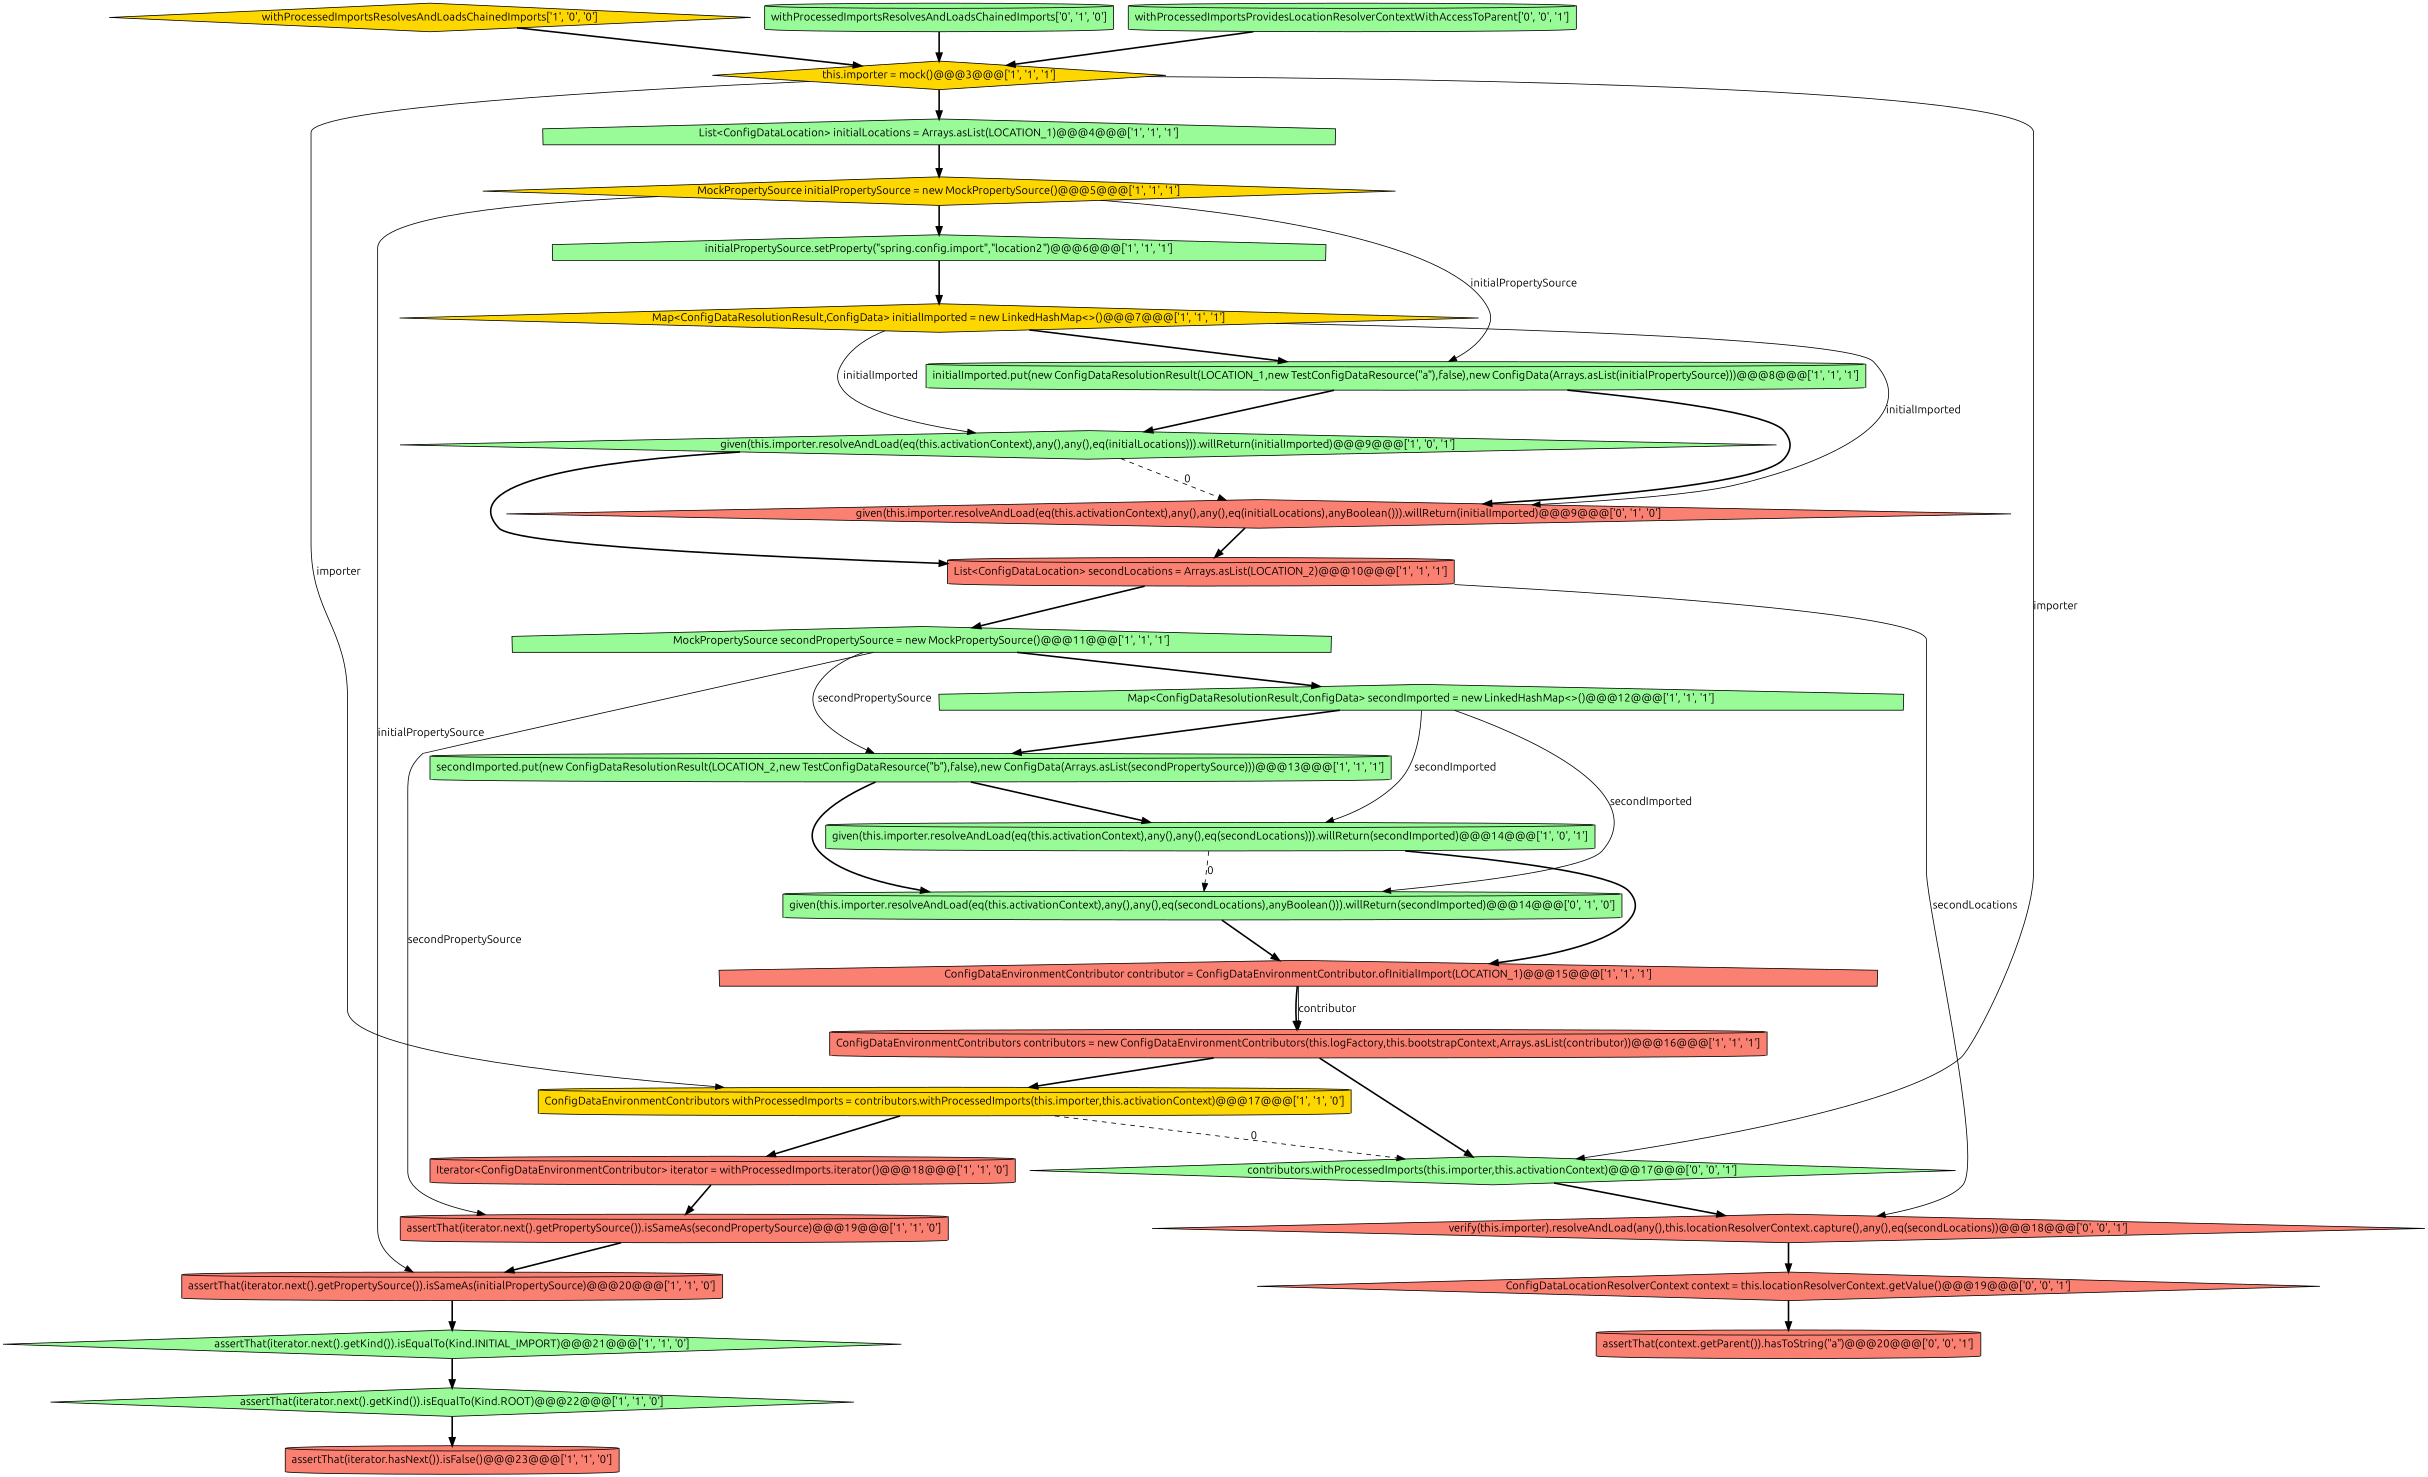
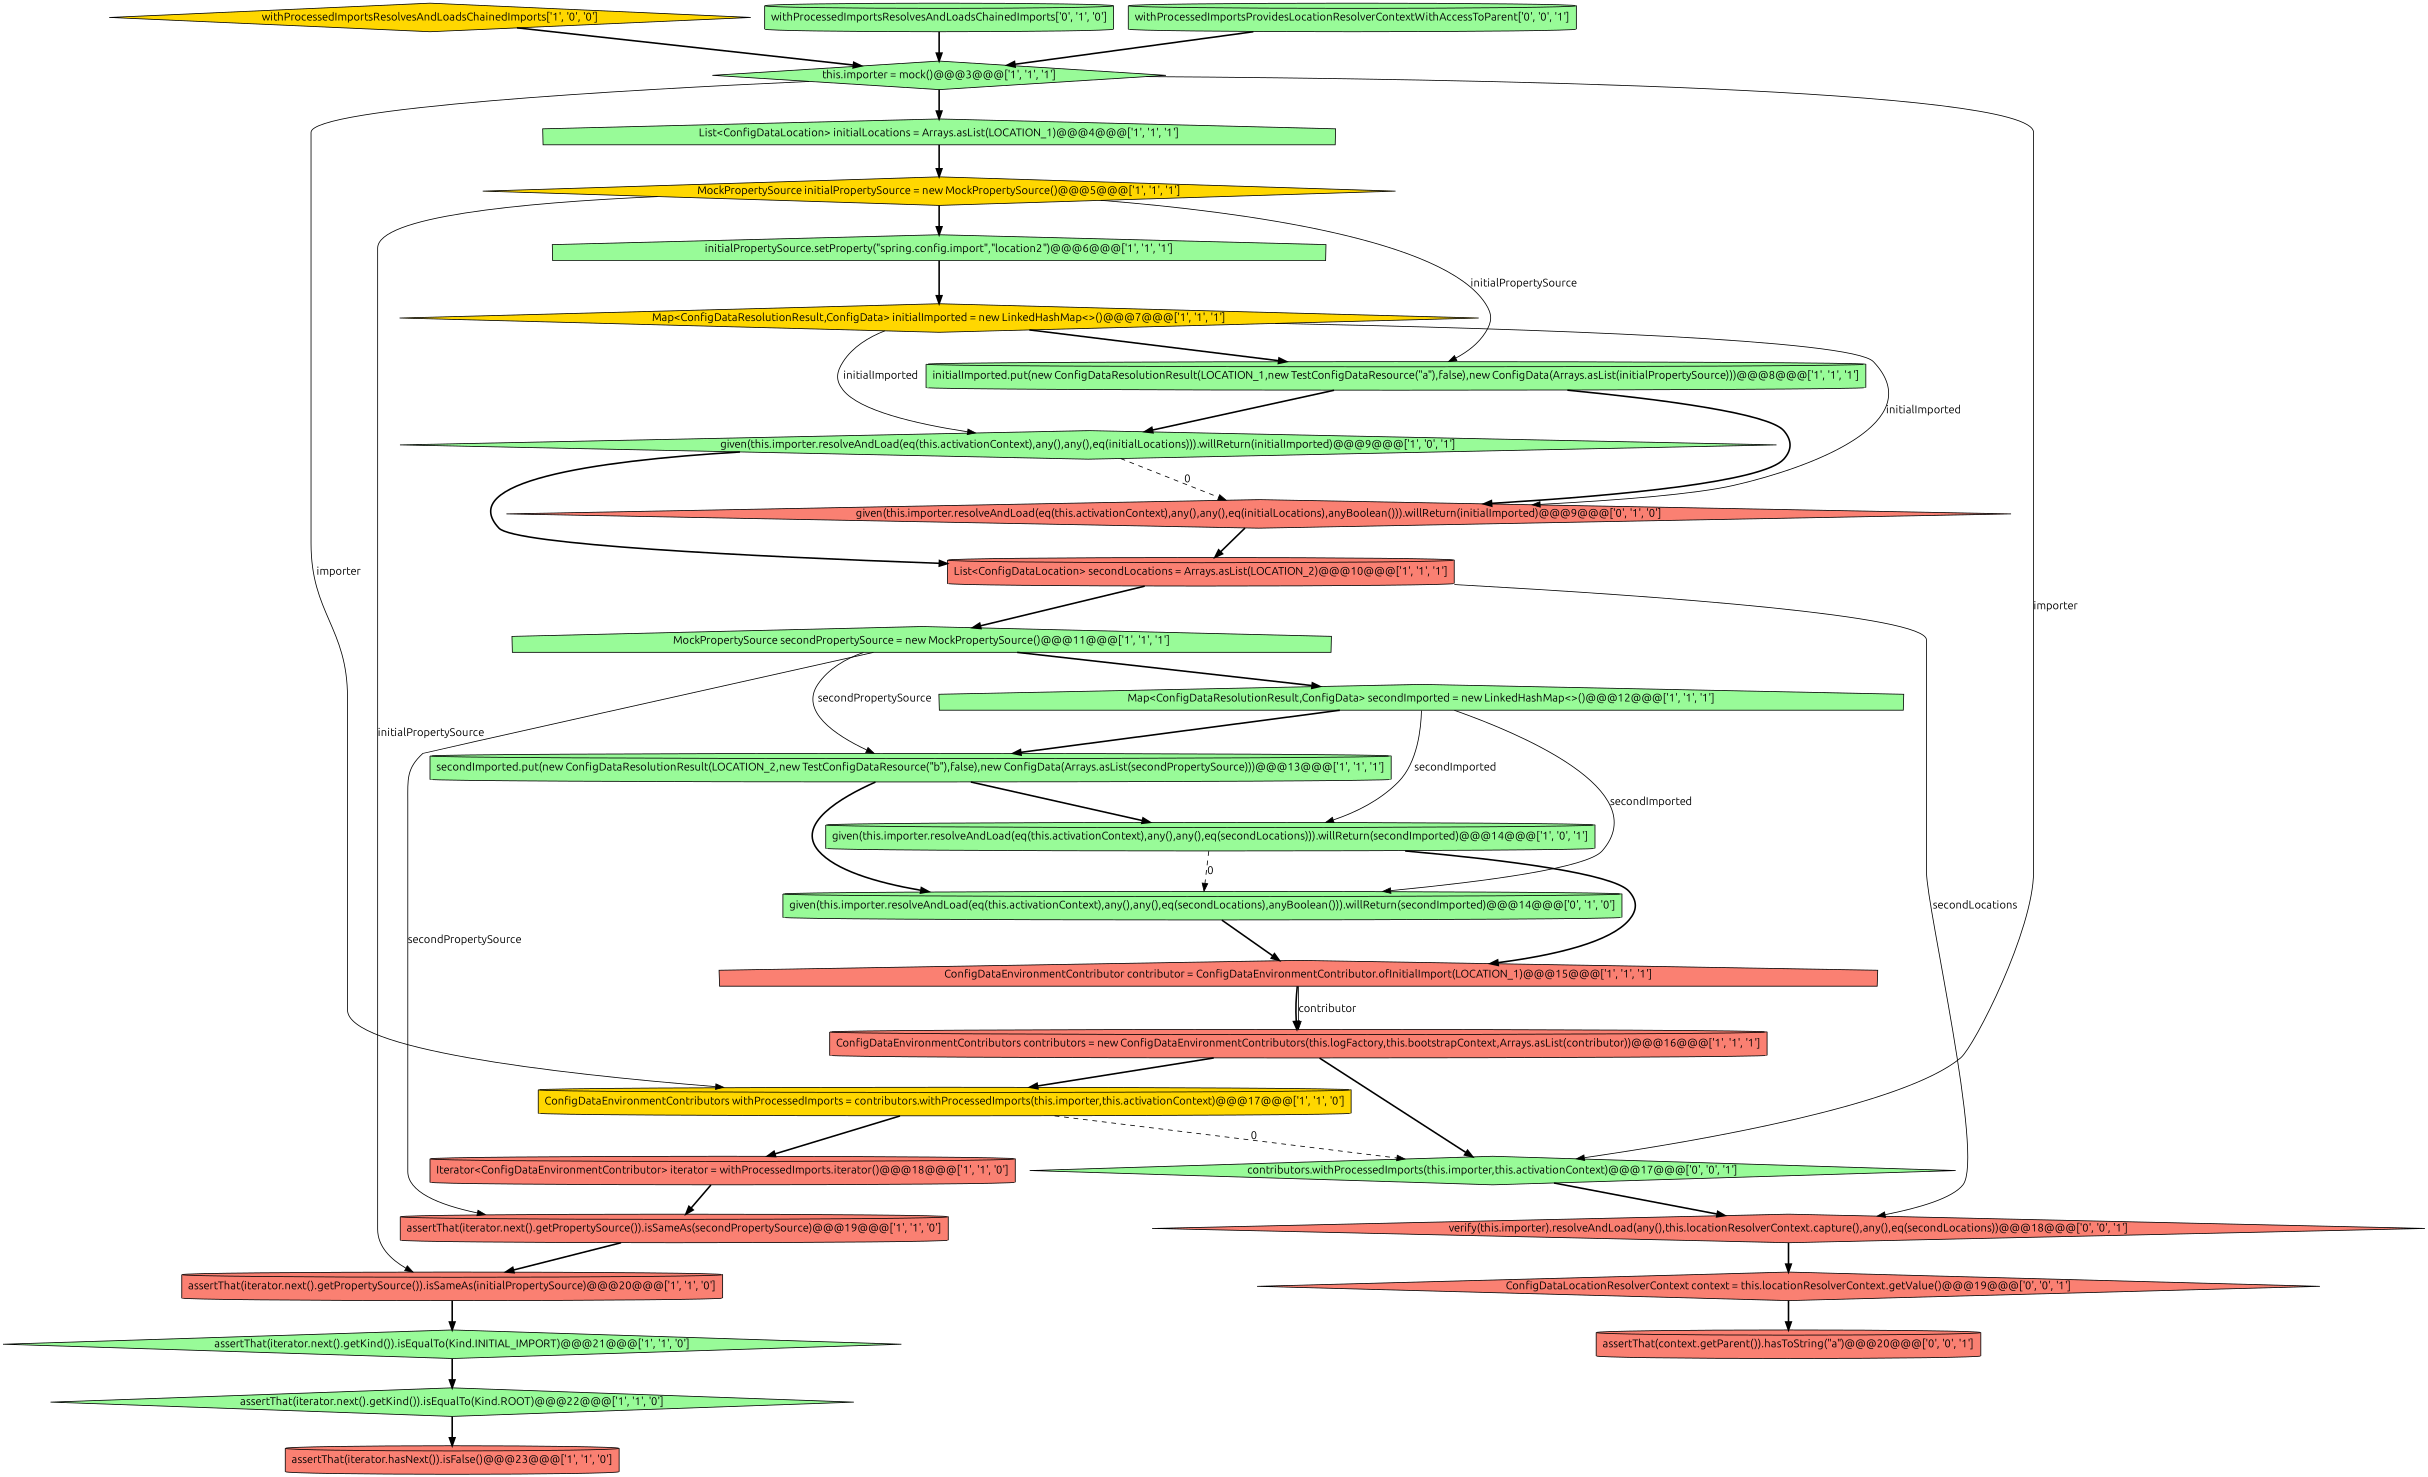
(939, 75) -> (939, 75)
